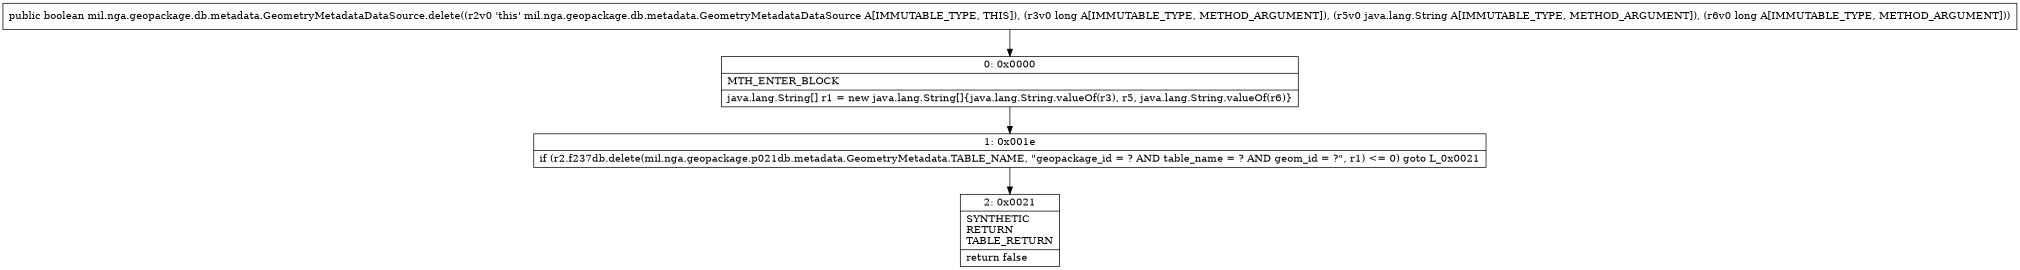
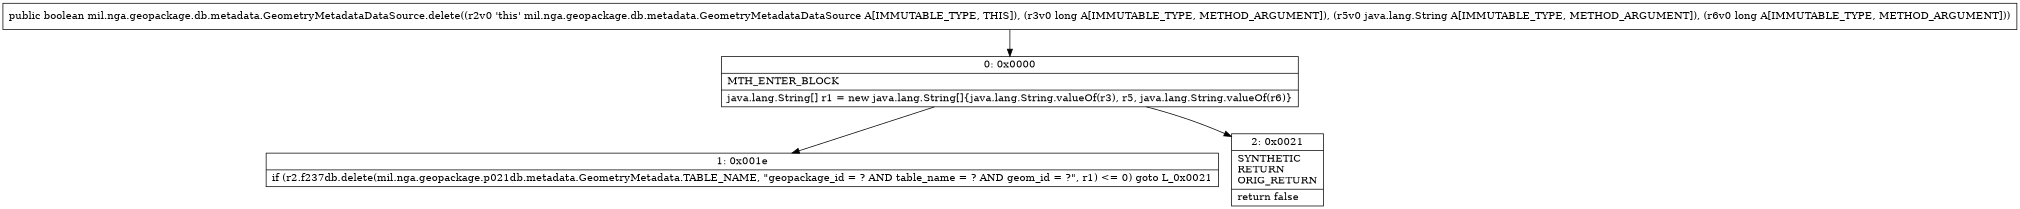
(1010, 177) -> (1186, 119)
(1010, 241) -> (1278, 180)
